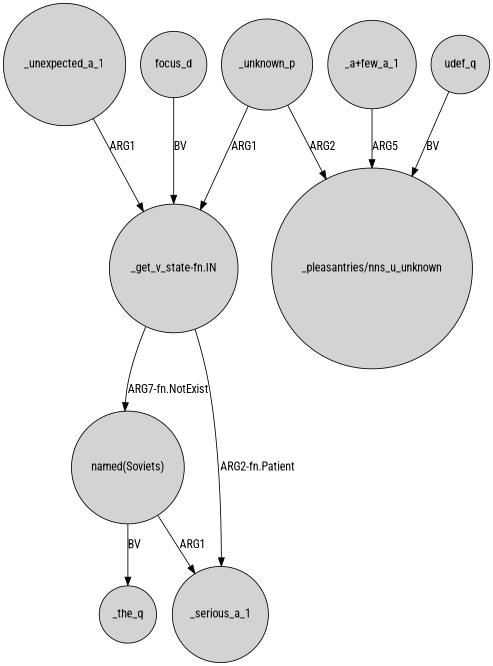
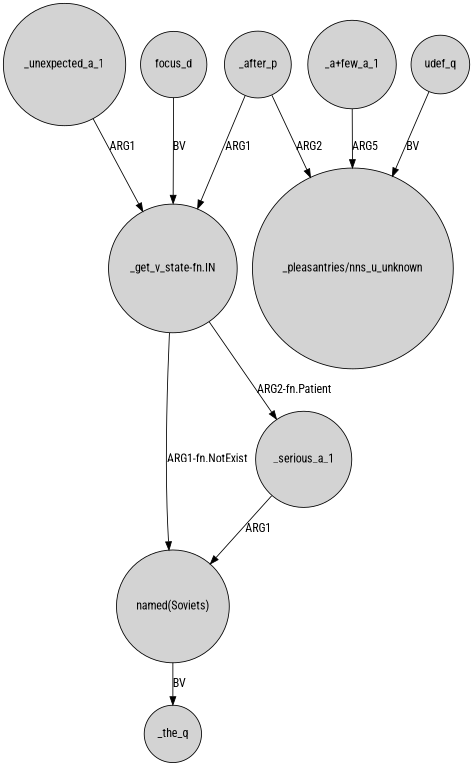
(267, 65) -> (258, 65)
(168, 390) -> (207, 459)
(174, 541) -> (244, 527)
